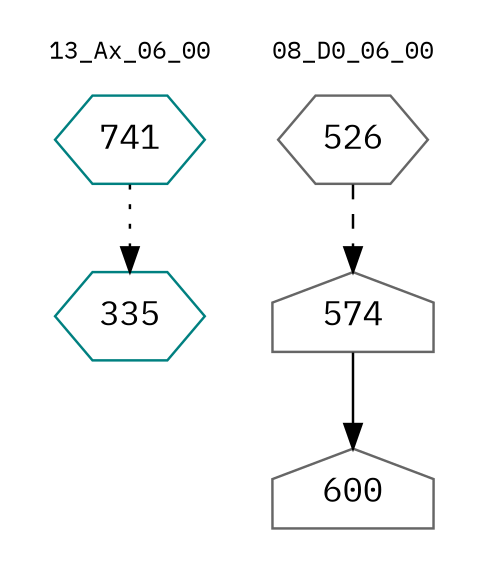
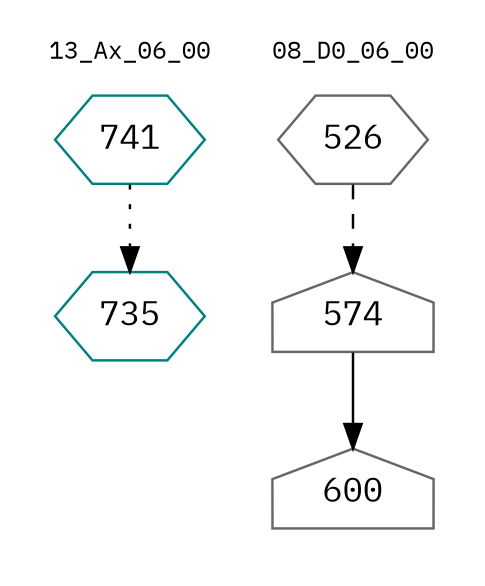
(130, 316) -> (130, 316)
